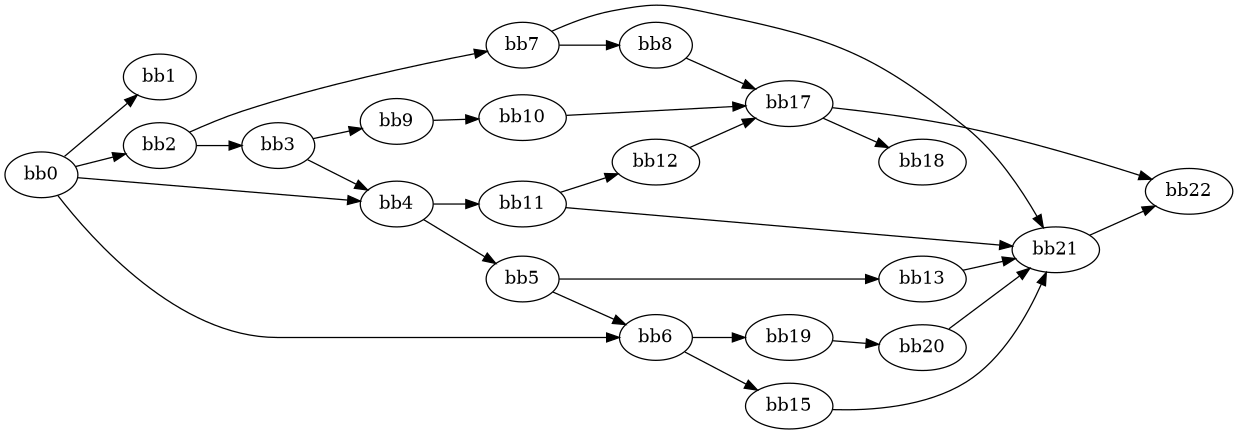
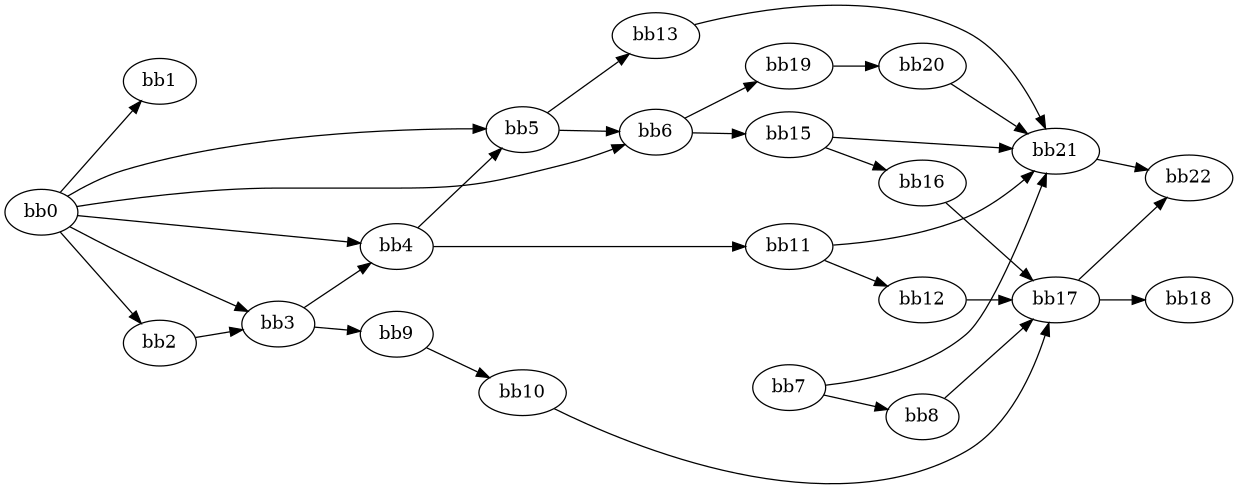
(330, 86) -> none
none -> (266, 141)
none -> (923, 183)
none -> (152, 268)
